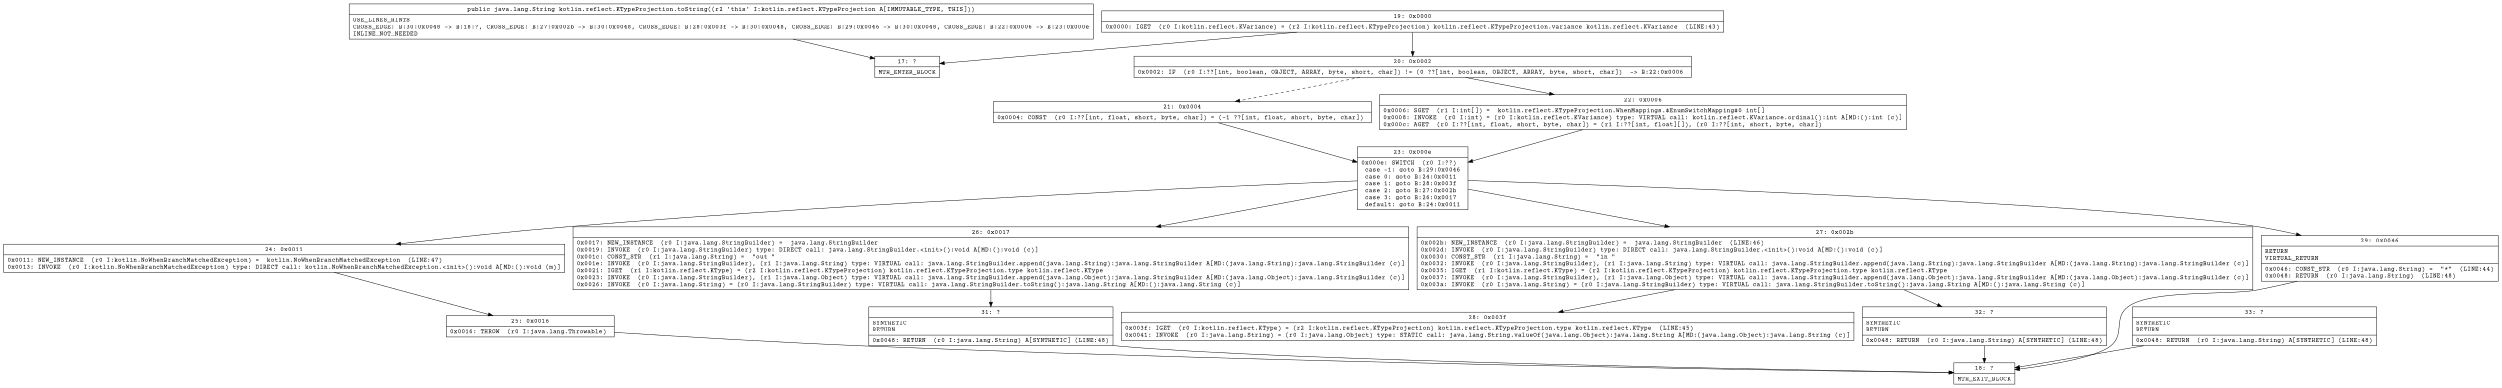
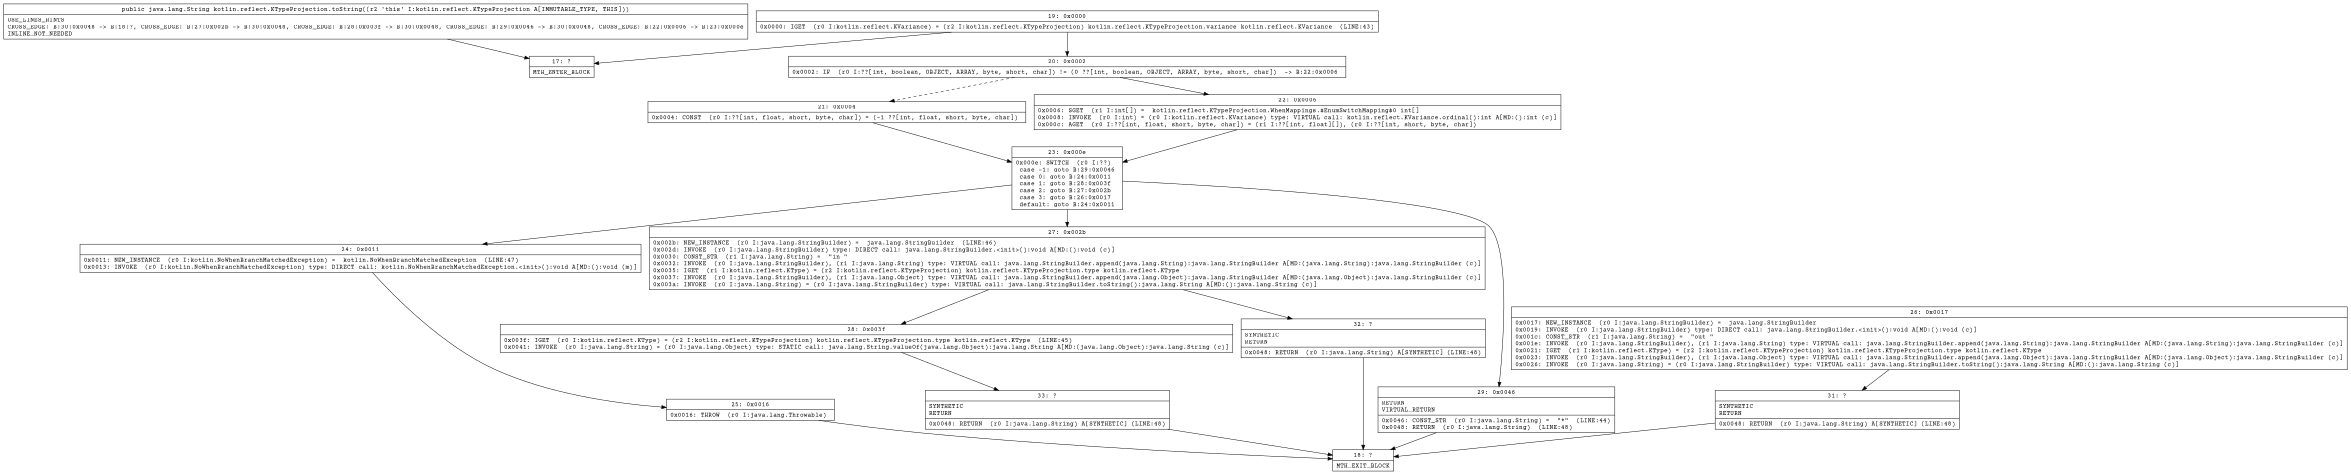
(1259, 208) -> none
none -> (948, 371)
